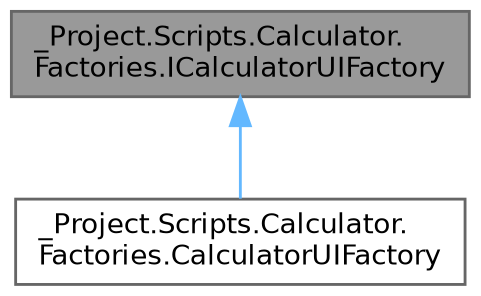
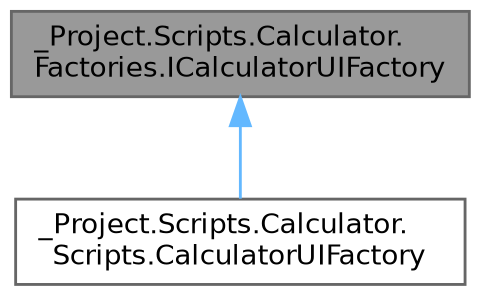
(240, 242) -> (240, 242)
